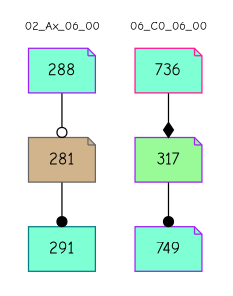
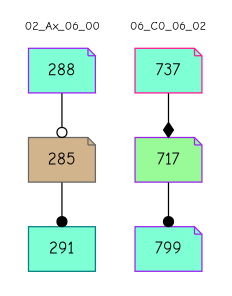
(169, 27) -> (168, 27)
(168, 71) -> (168, 71)
(62, 160) -> (62, 160)
(168, 160) -> (168, 160)
(168, 249) -> (168, 249)
